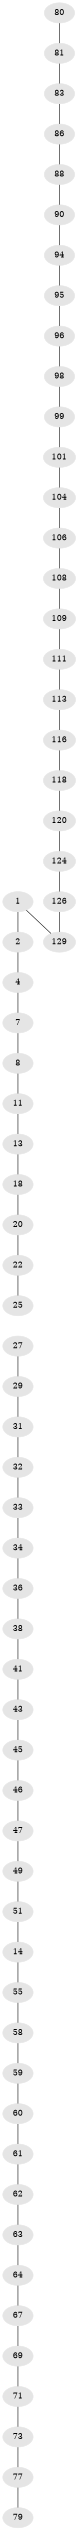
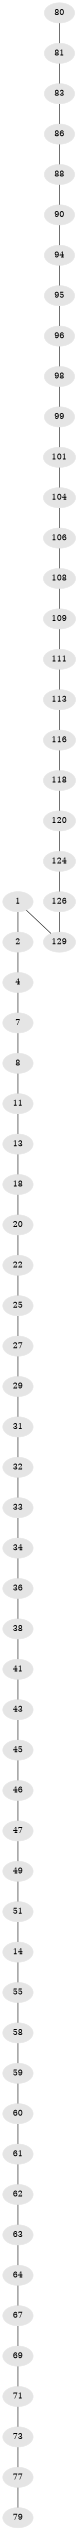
none -> (18, 1326)
